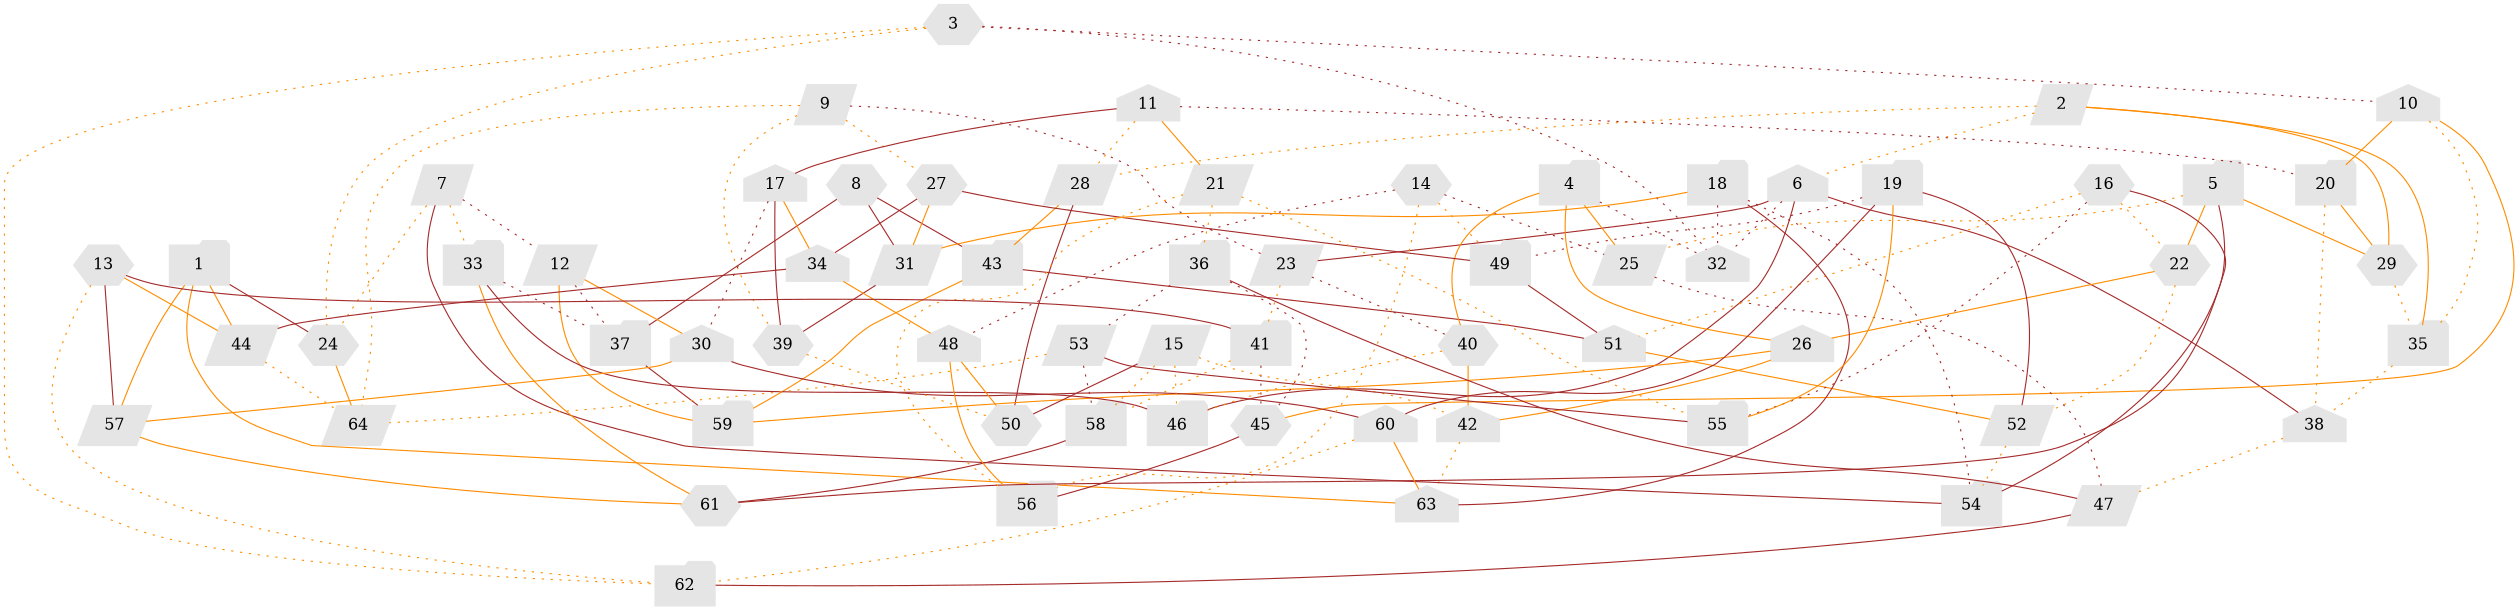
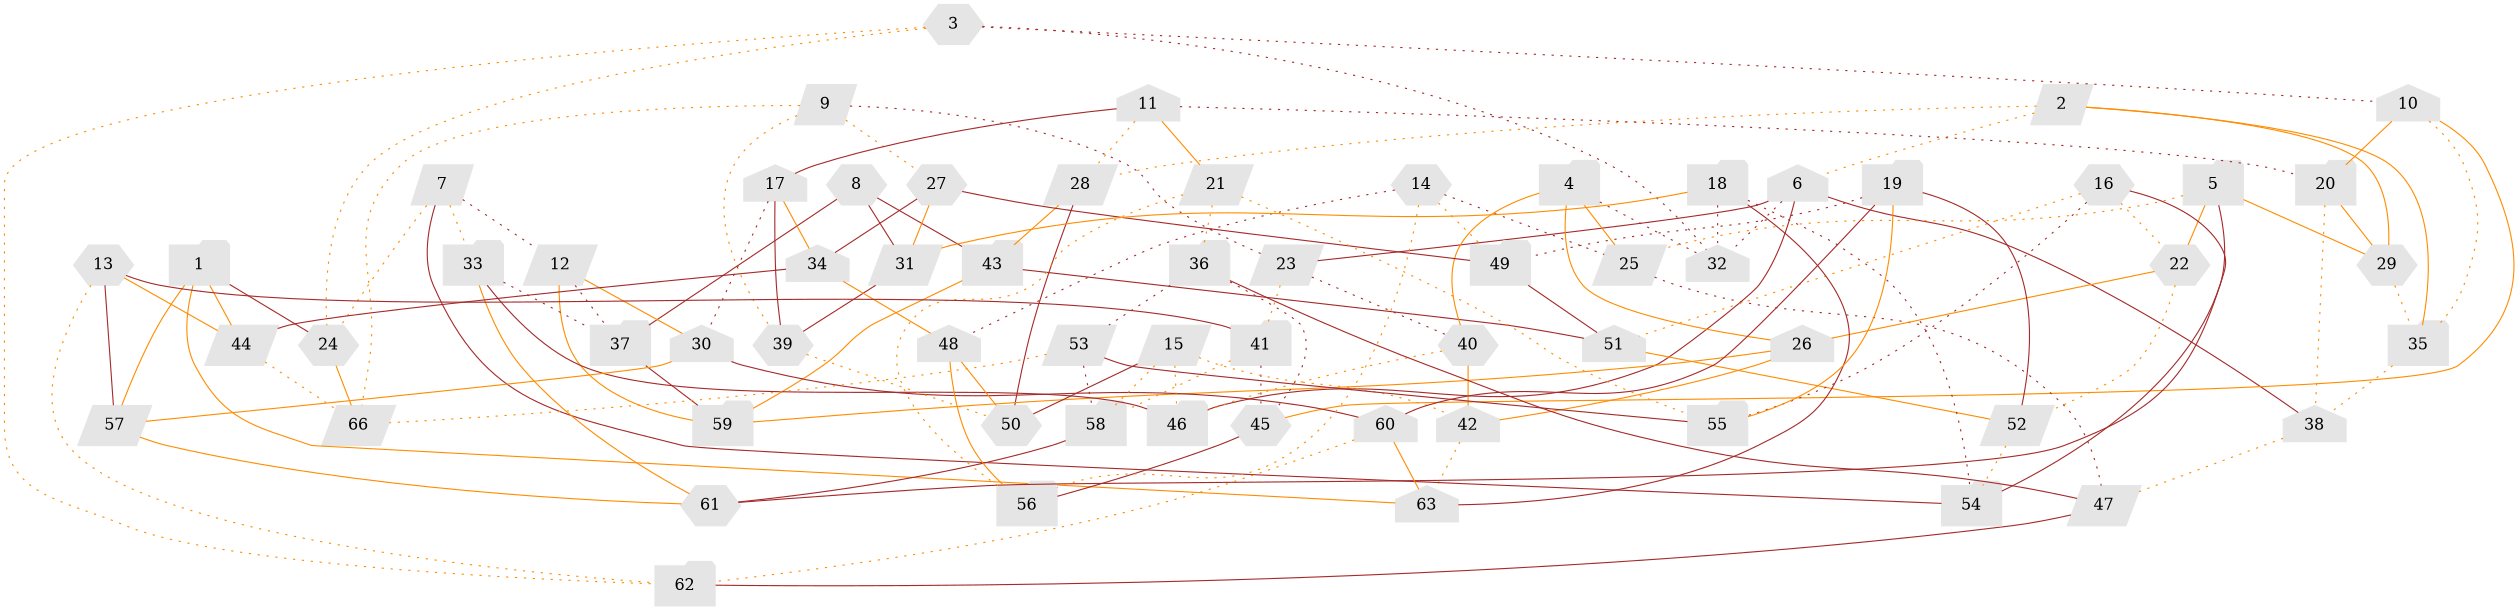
(359, 426) -> (359, 426)
